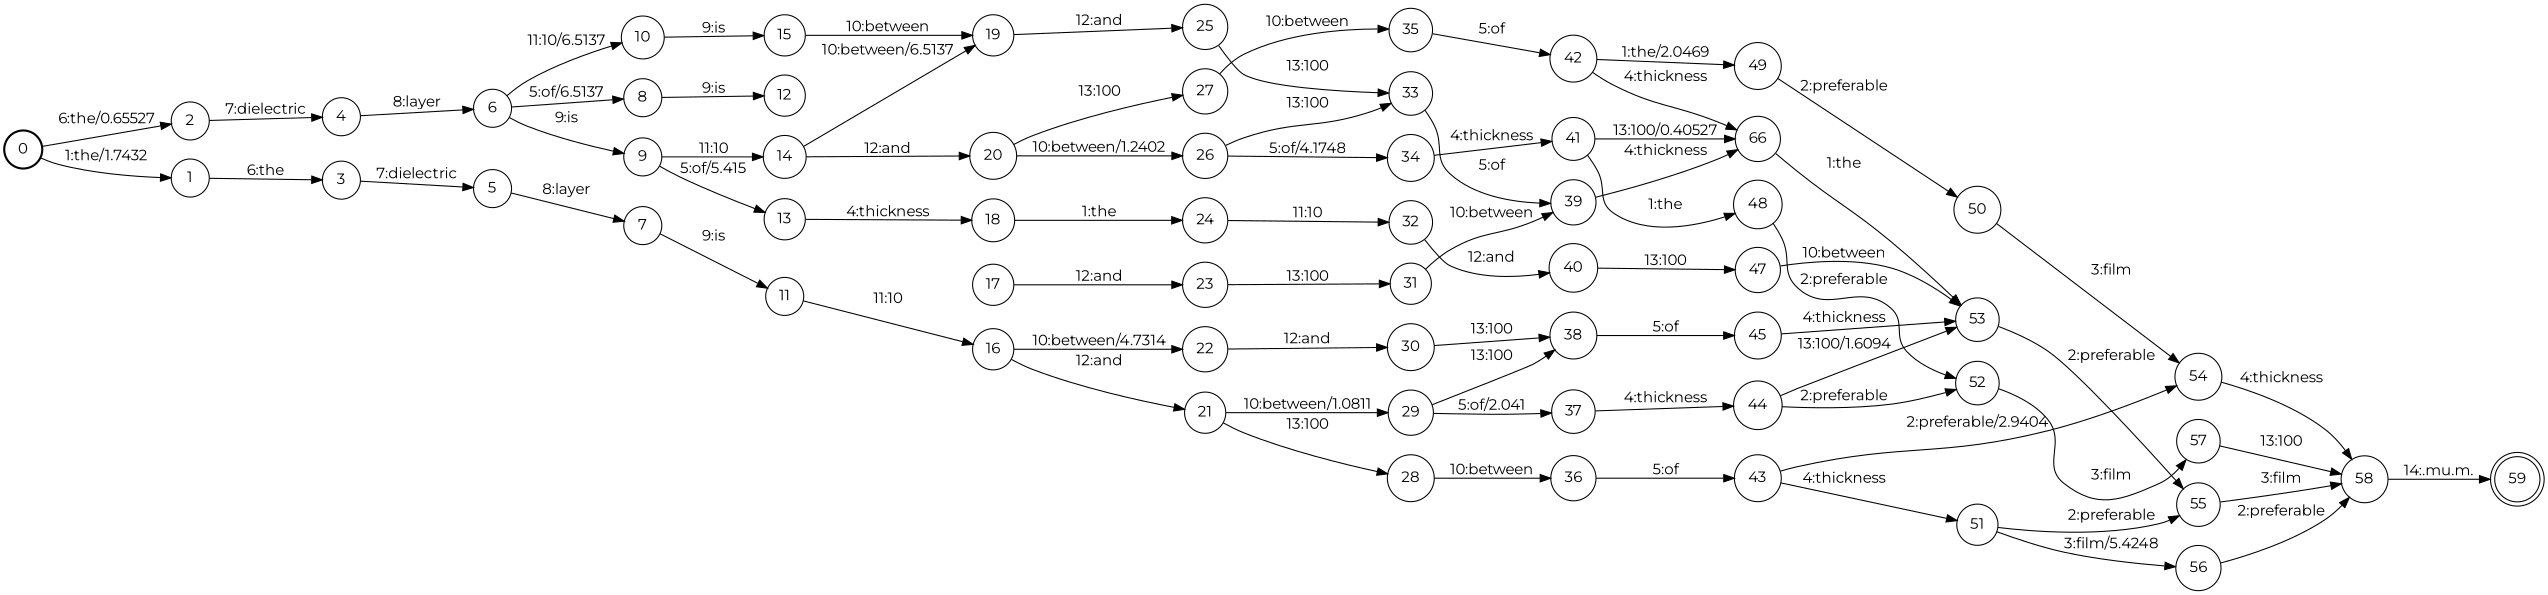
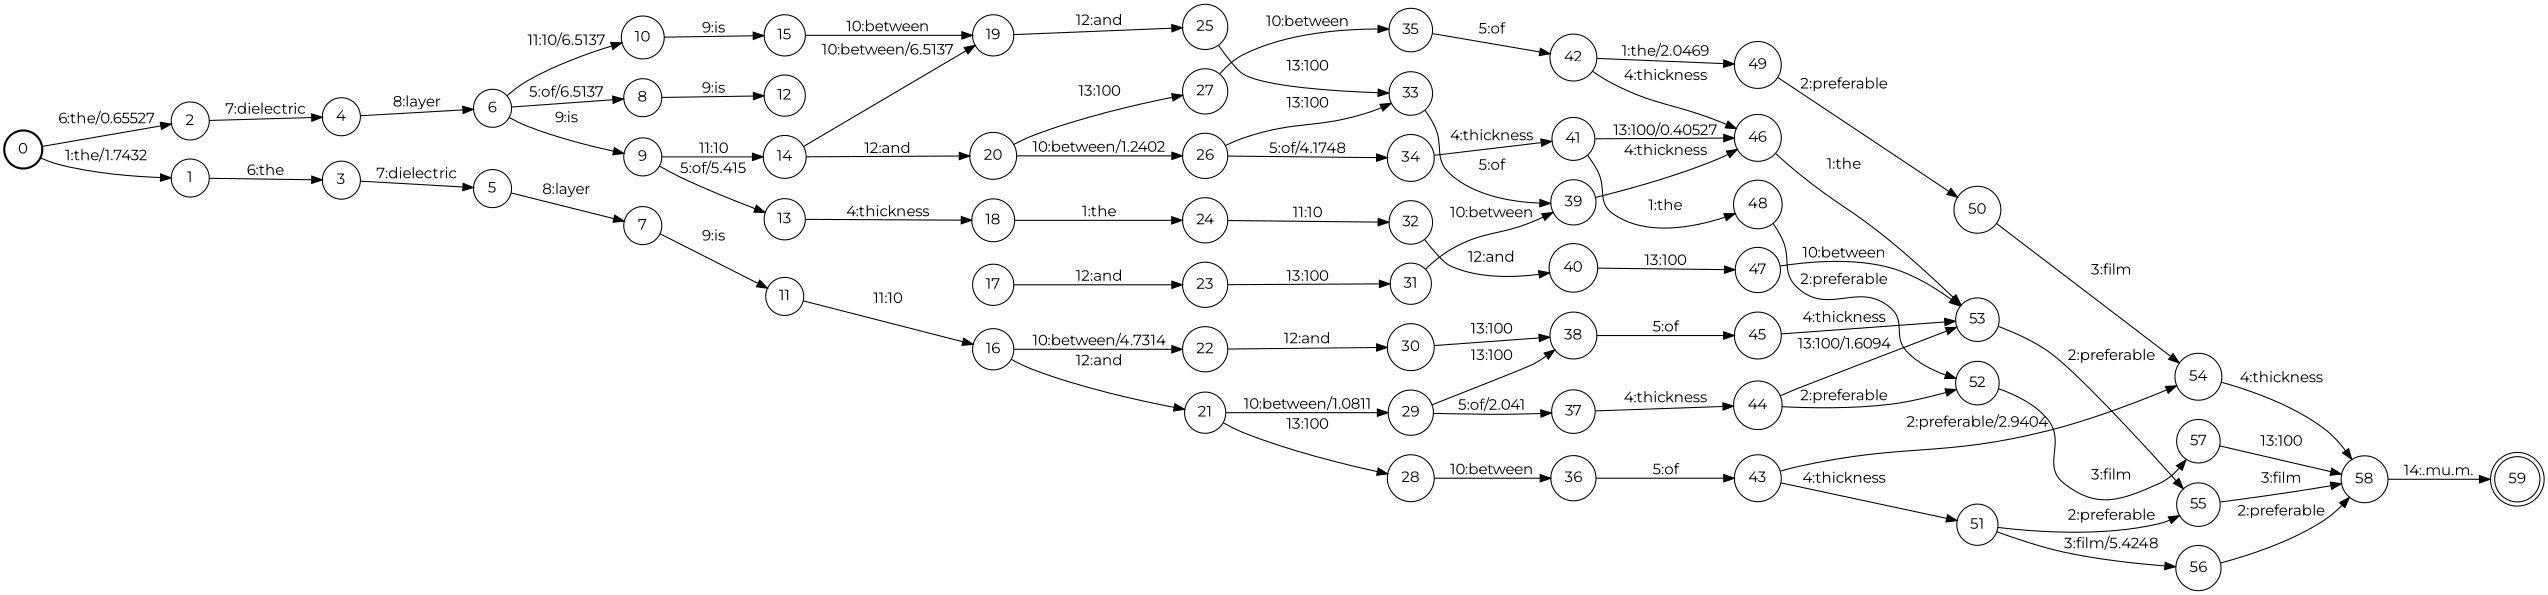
(1758, 139) -> (1758, 138)
